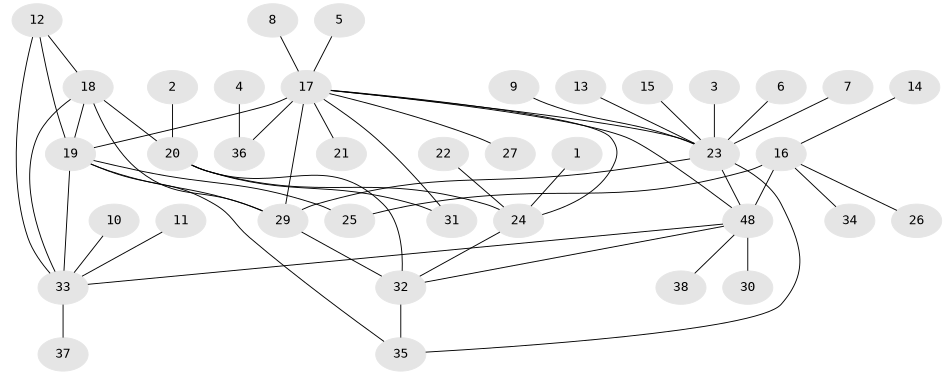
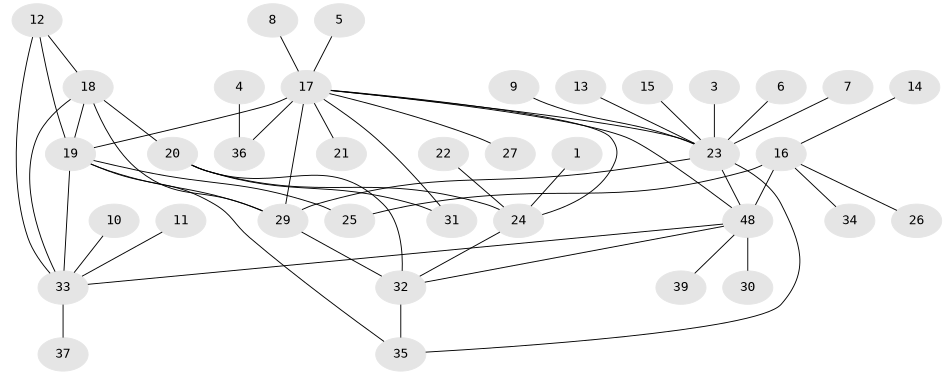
(173, 87) -> none
(681, 288) -> (681, 288)
